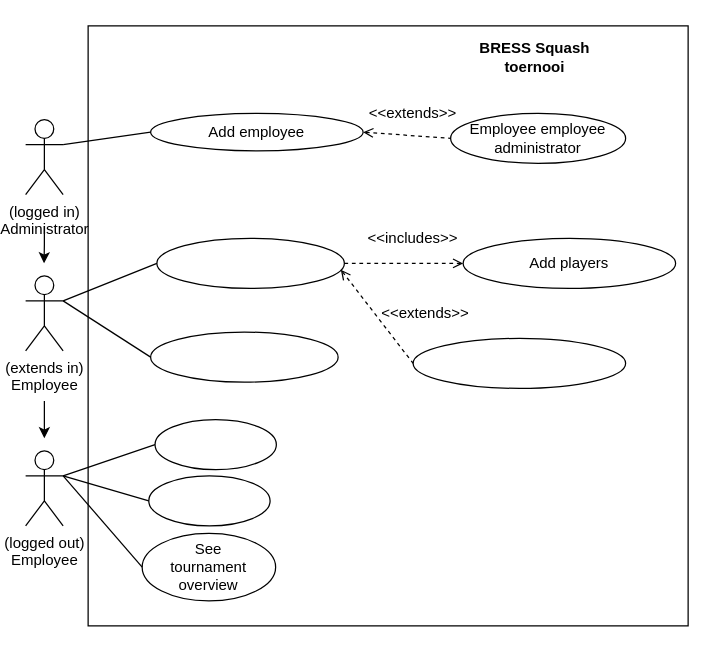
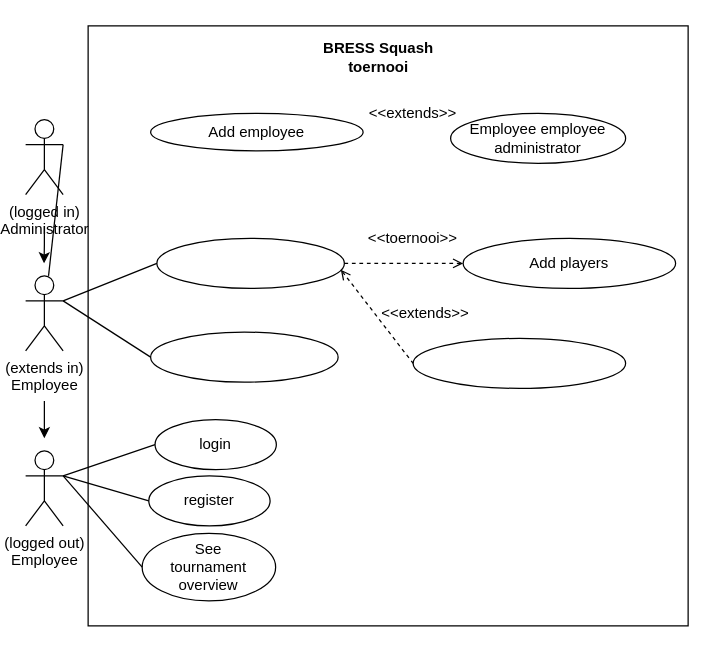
(535, 57) -> (379, 57)
(408, 135) -> none
(107, 138) -> (56, 212)
(413, 238) -> (413, 238)
none -> (216, 444)
none -> (209, 501)
